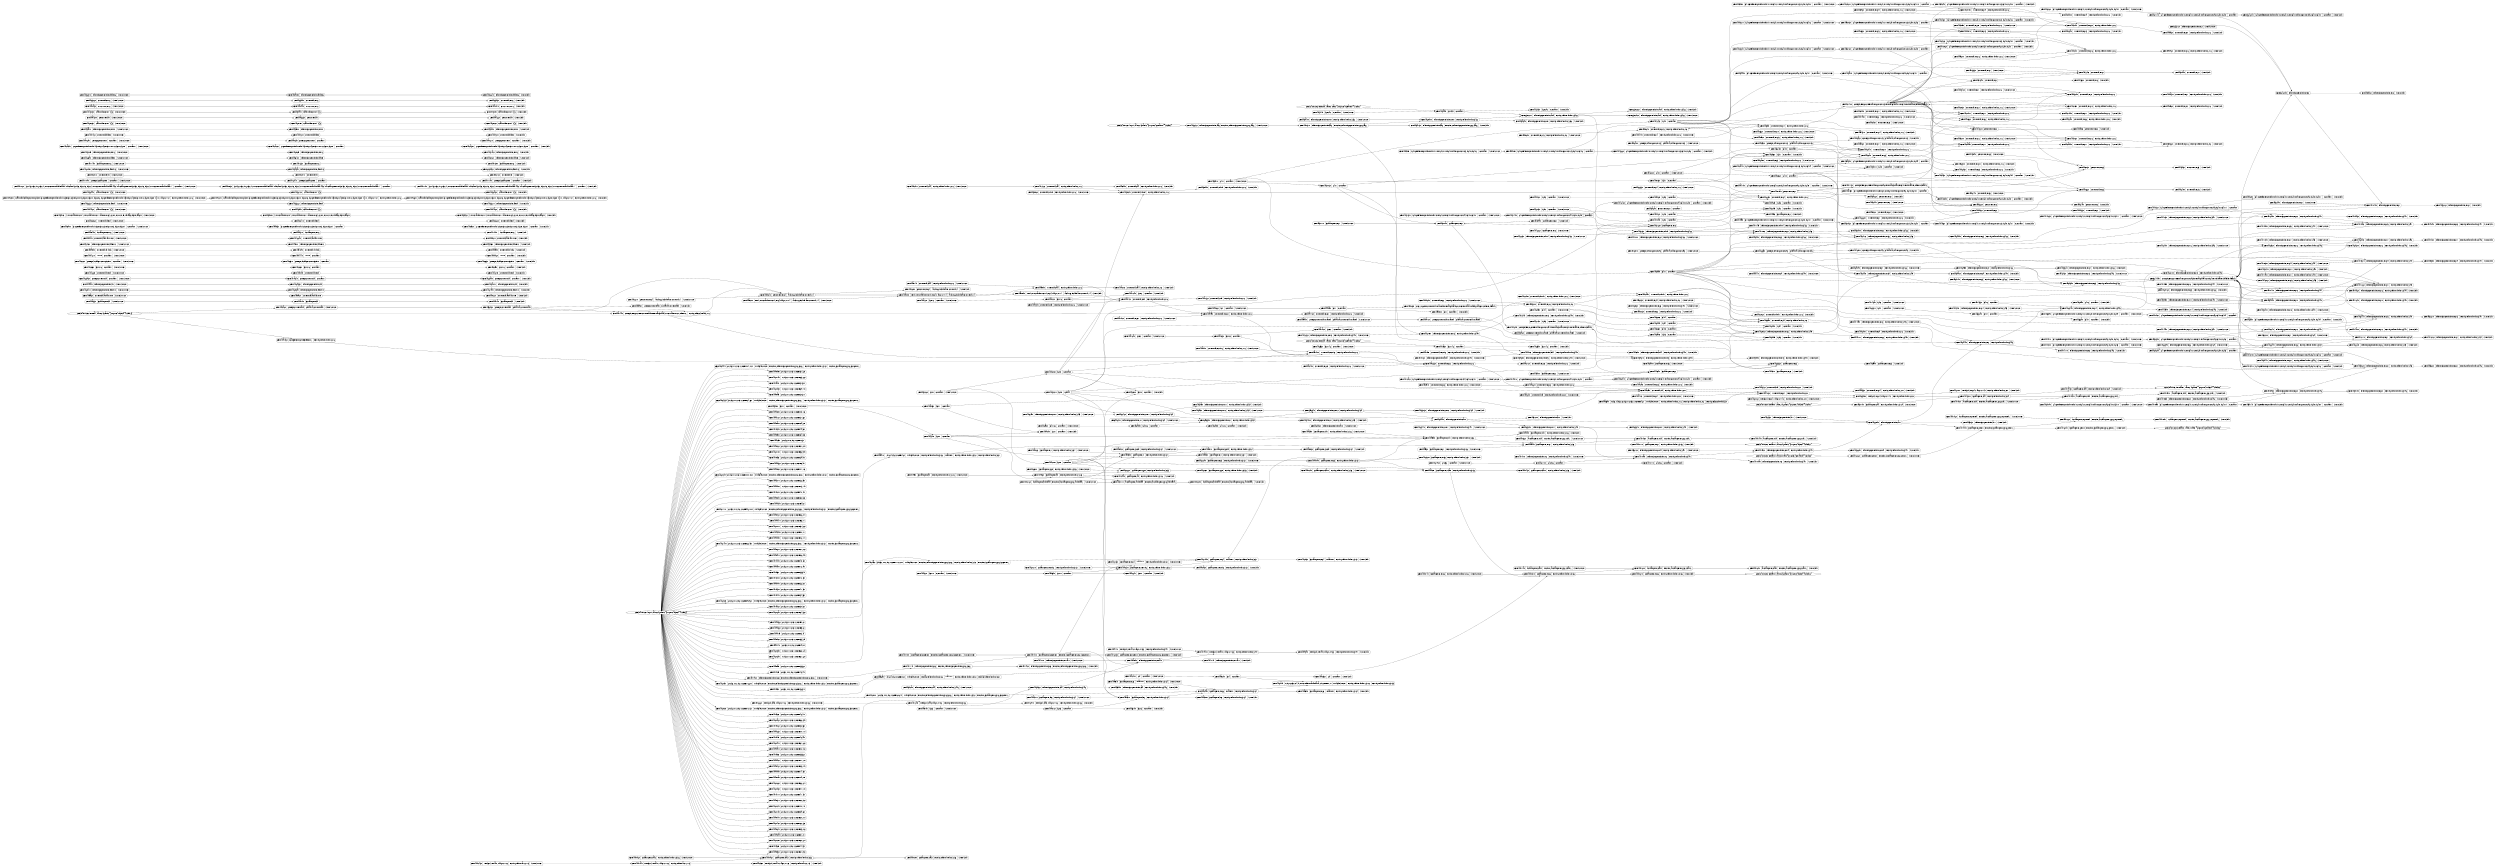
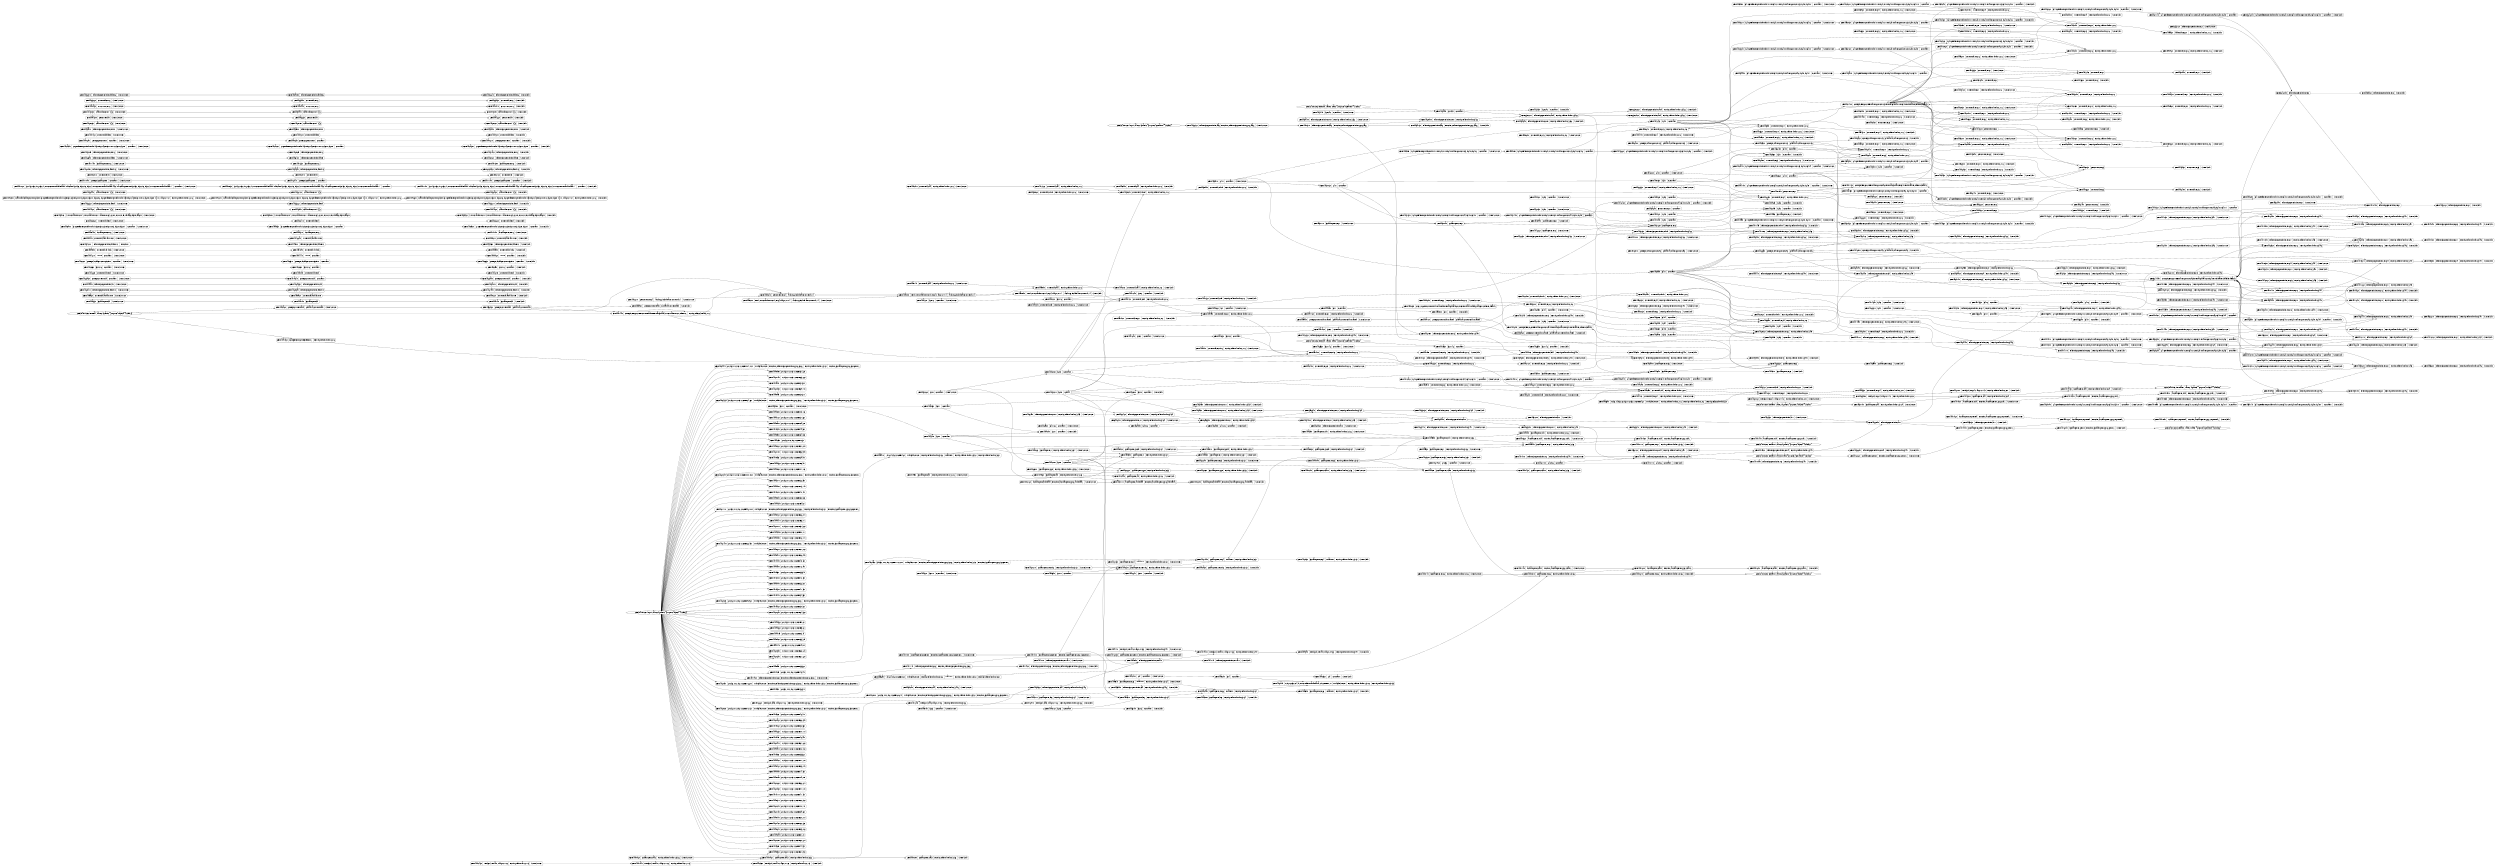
(2182, 33) -> (2181, 33)
(1556, 170) -> (1382, 164)
(522, 233) -> (521, 233)
(124, 244) -> (125, 244)
(2293, 275) -> none
(937, 289) -> none
(1170, 318) -> (1170, 318)
